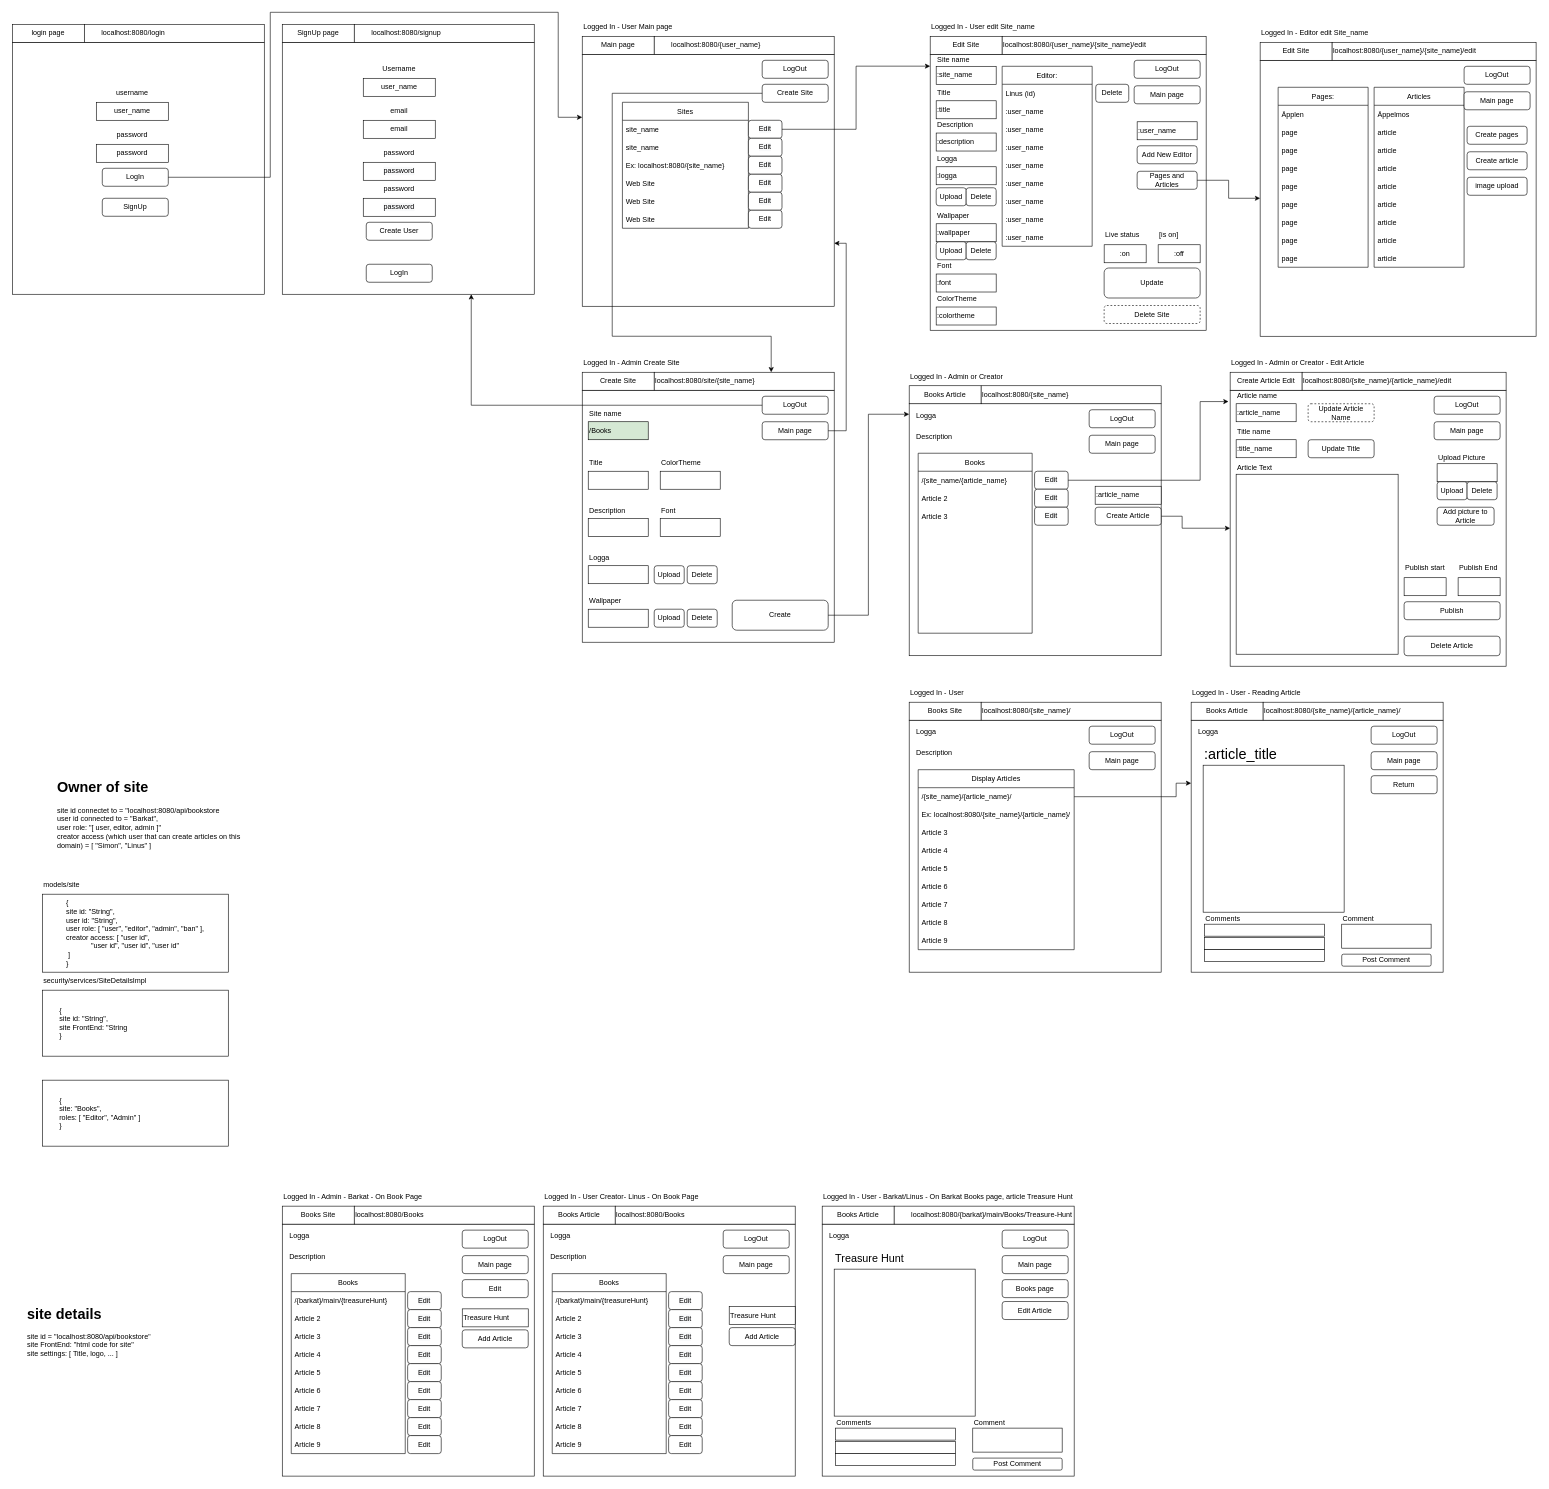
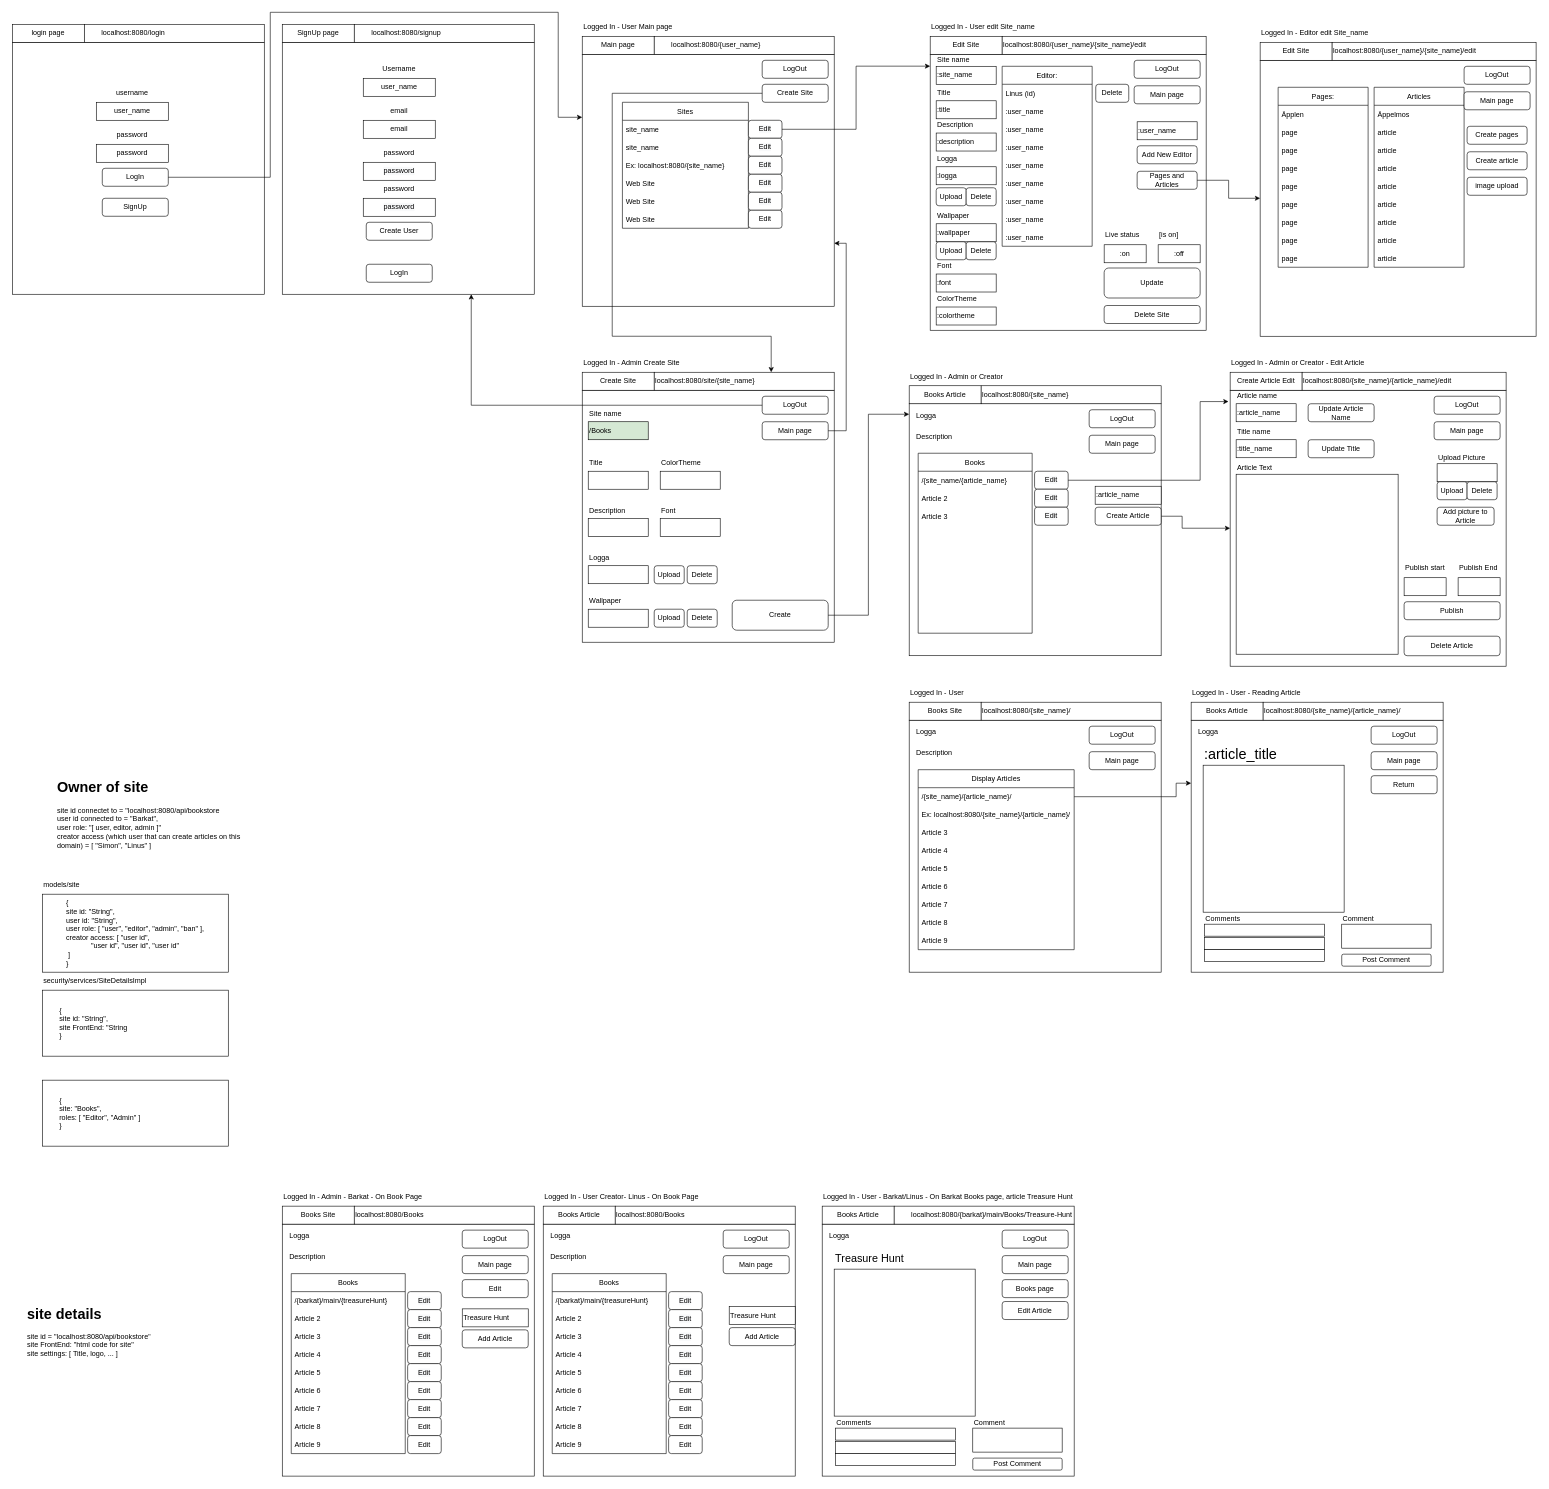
(1152, 315) -> (1152, 315)
(1341, 413) -> (1341, 413)
